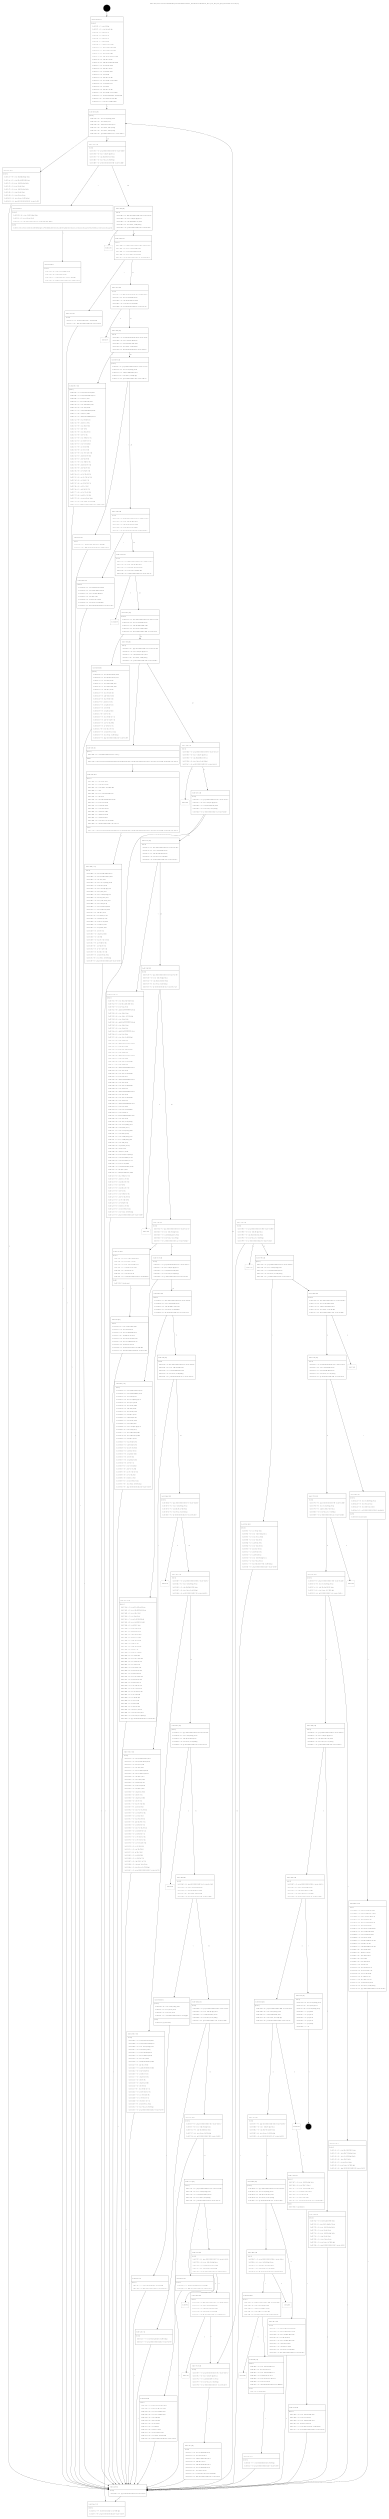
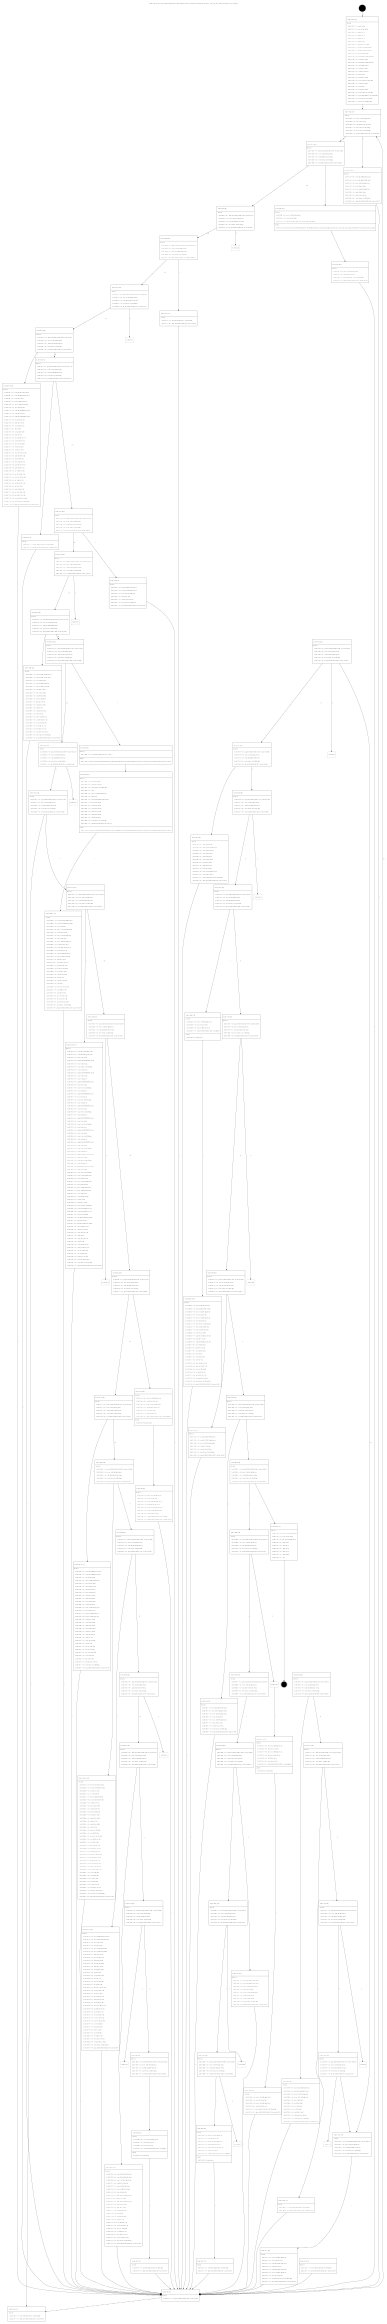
(210, 2011) -> none
